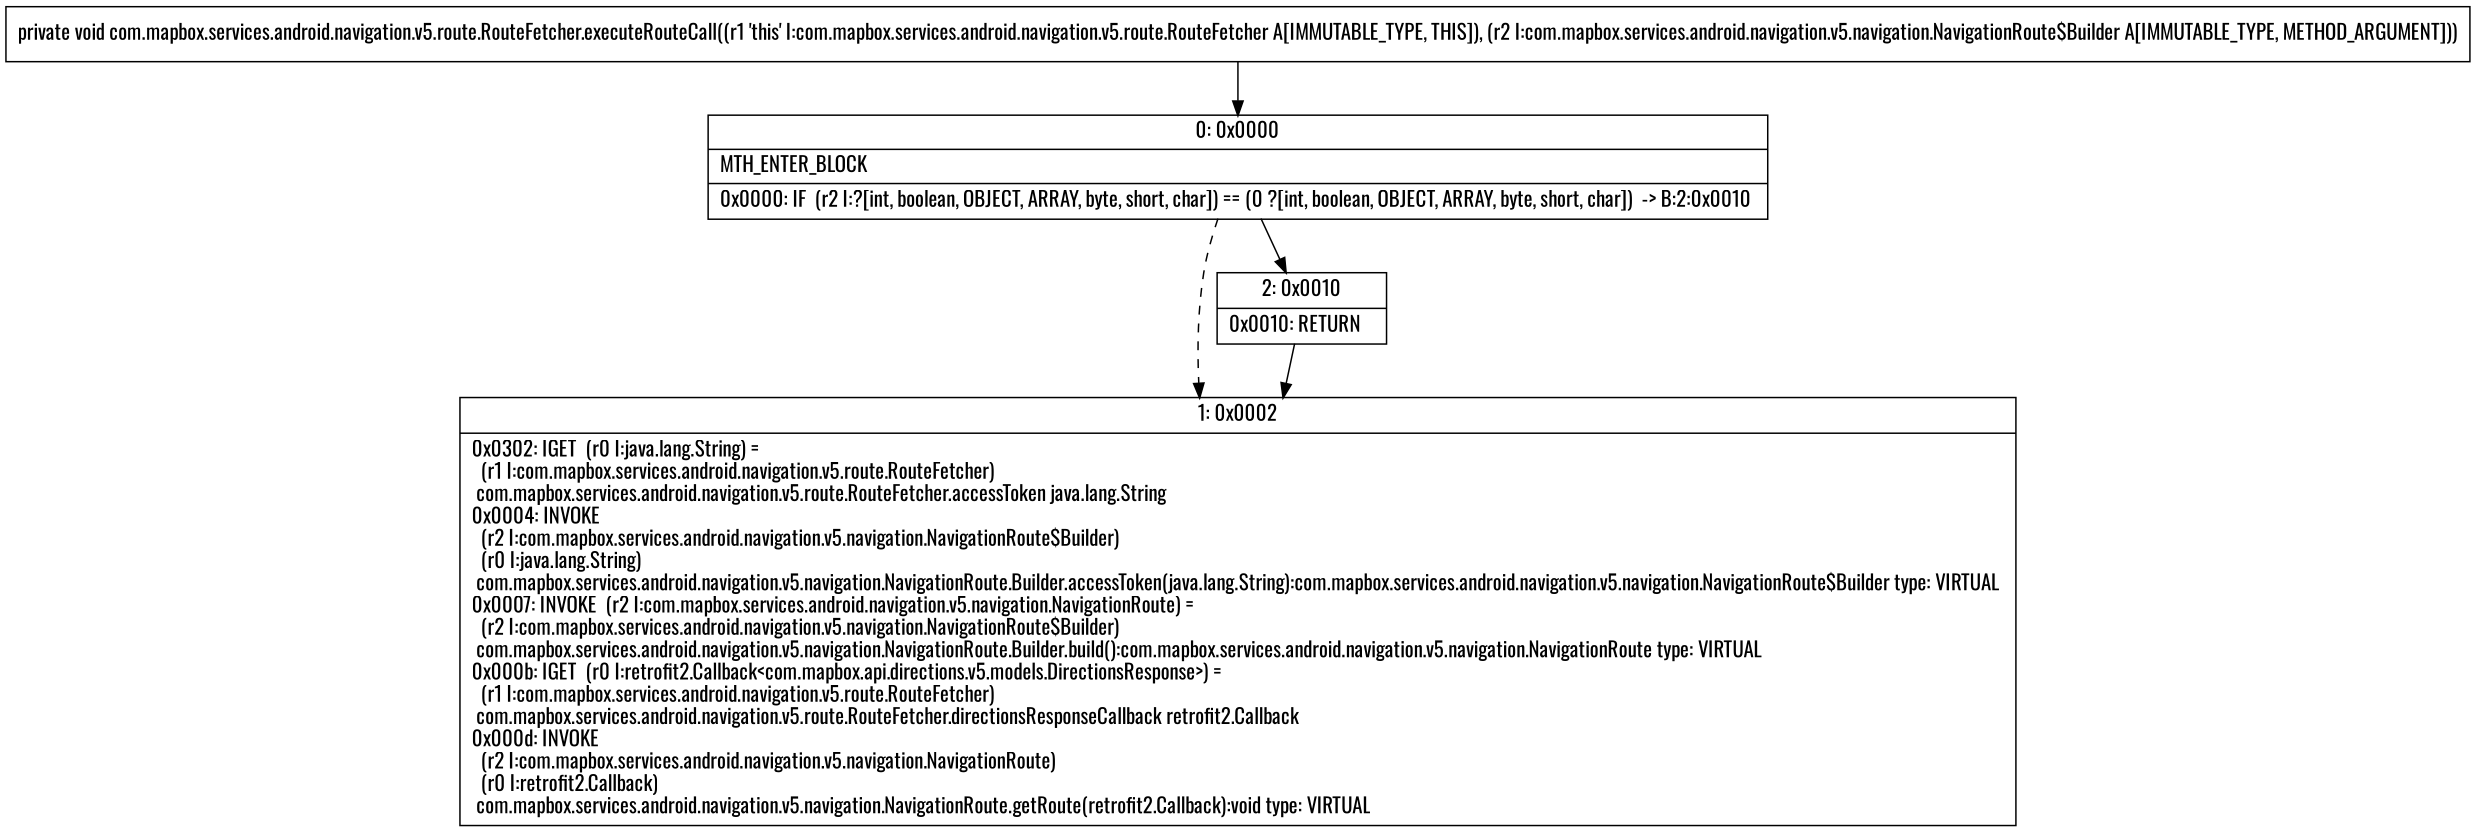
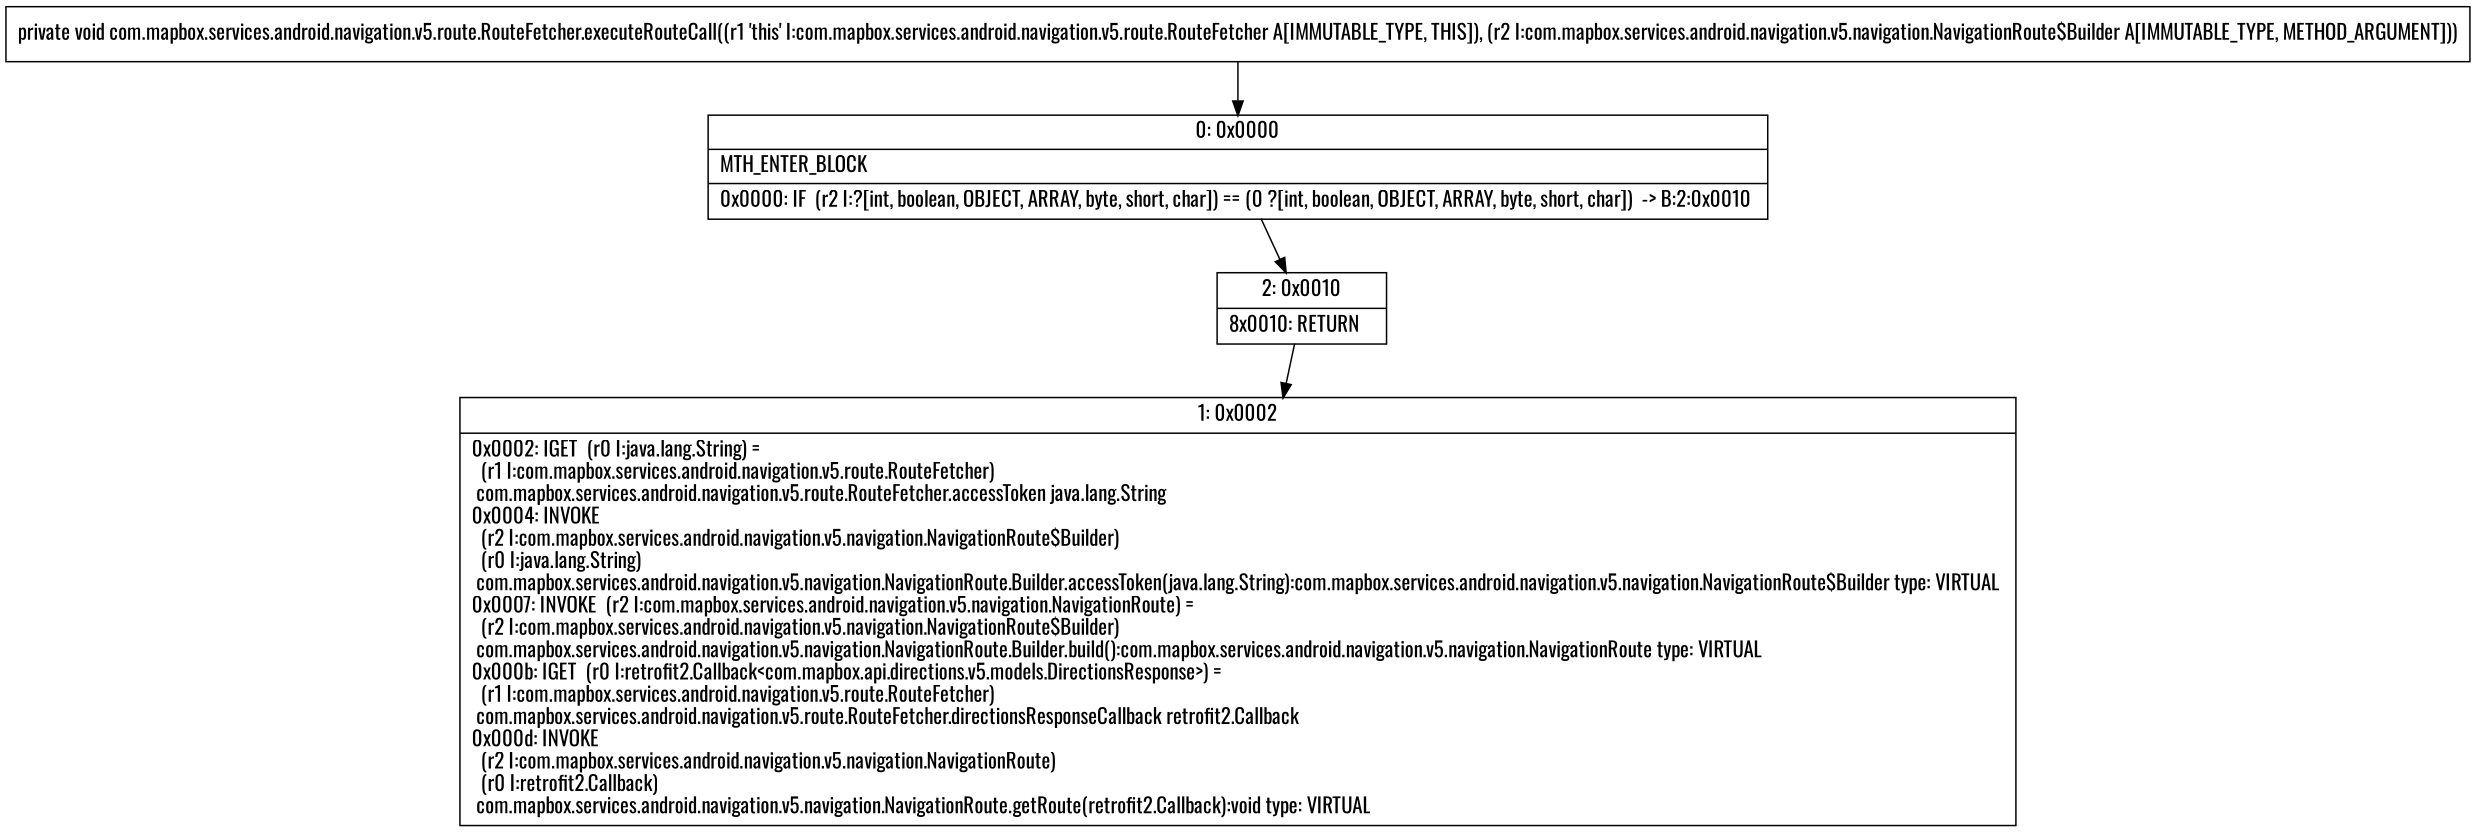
(1200, 300) -> none
(1302, 325) -> (1301, 325)
(618, 450) -> (619, 450)
